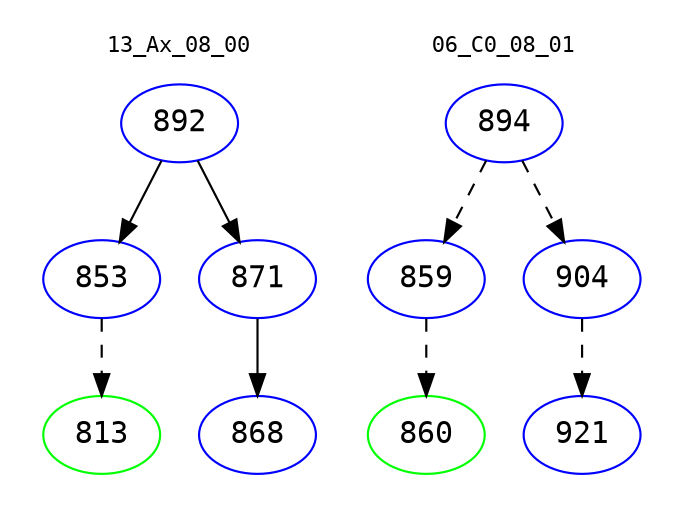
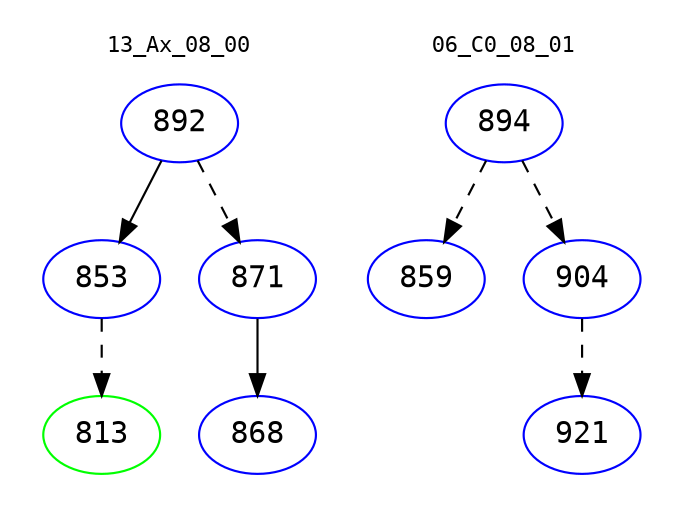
(214, 192) -> (214, 192)
(426, 435) -> none
